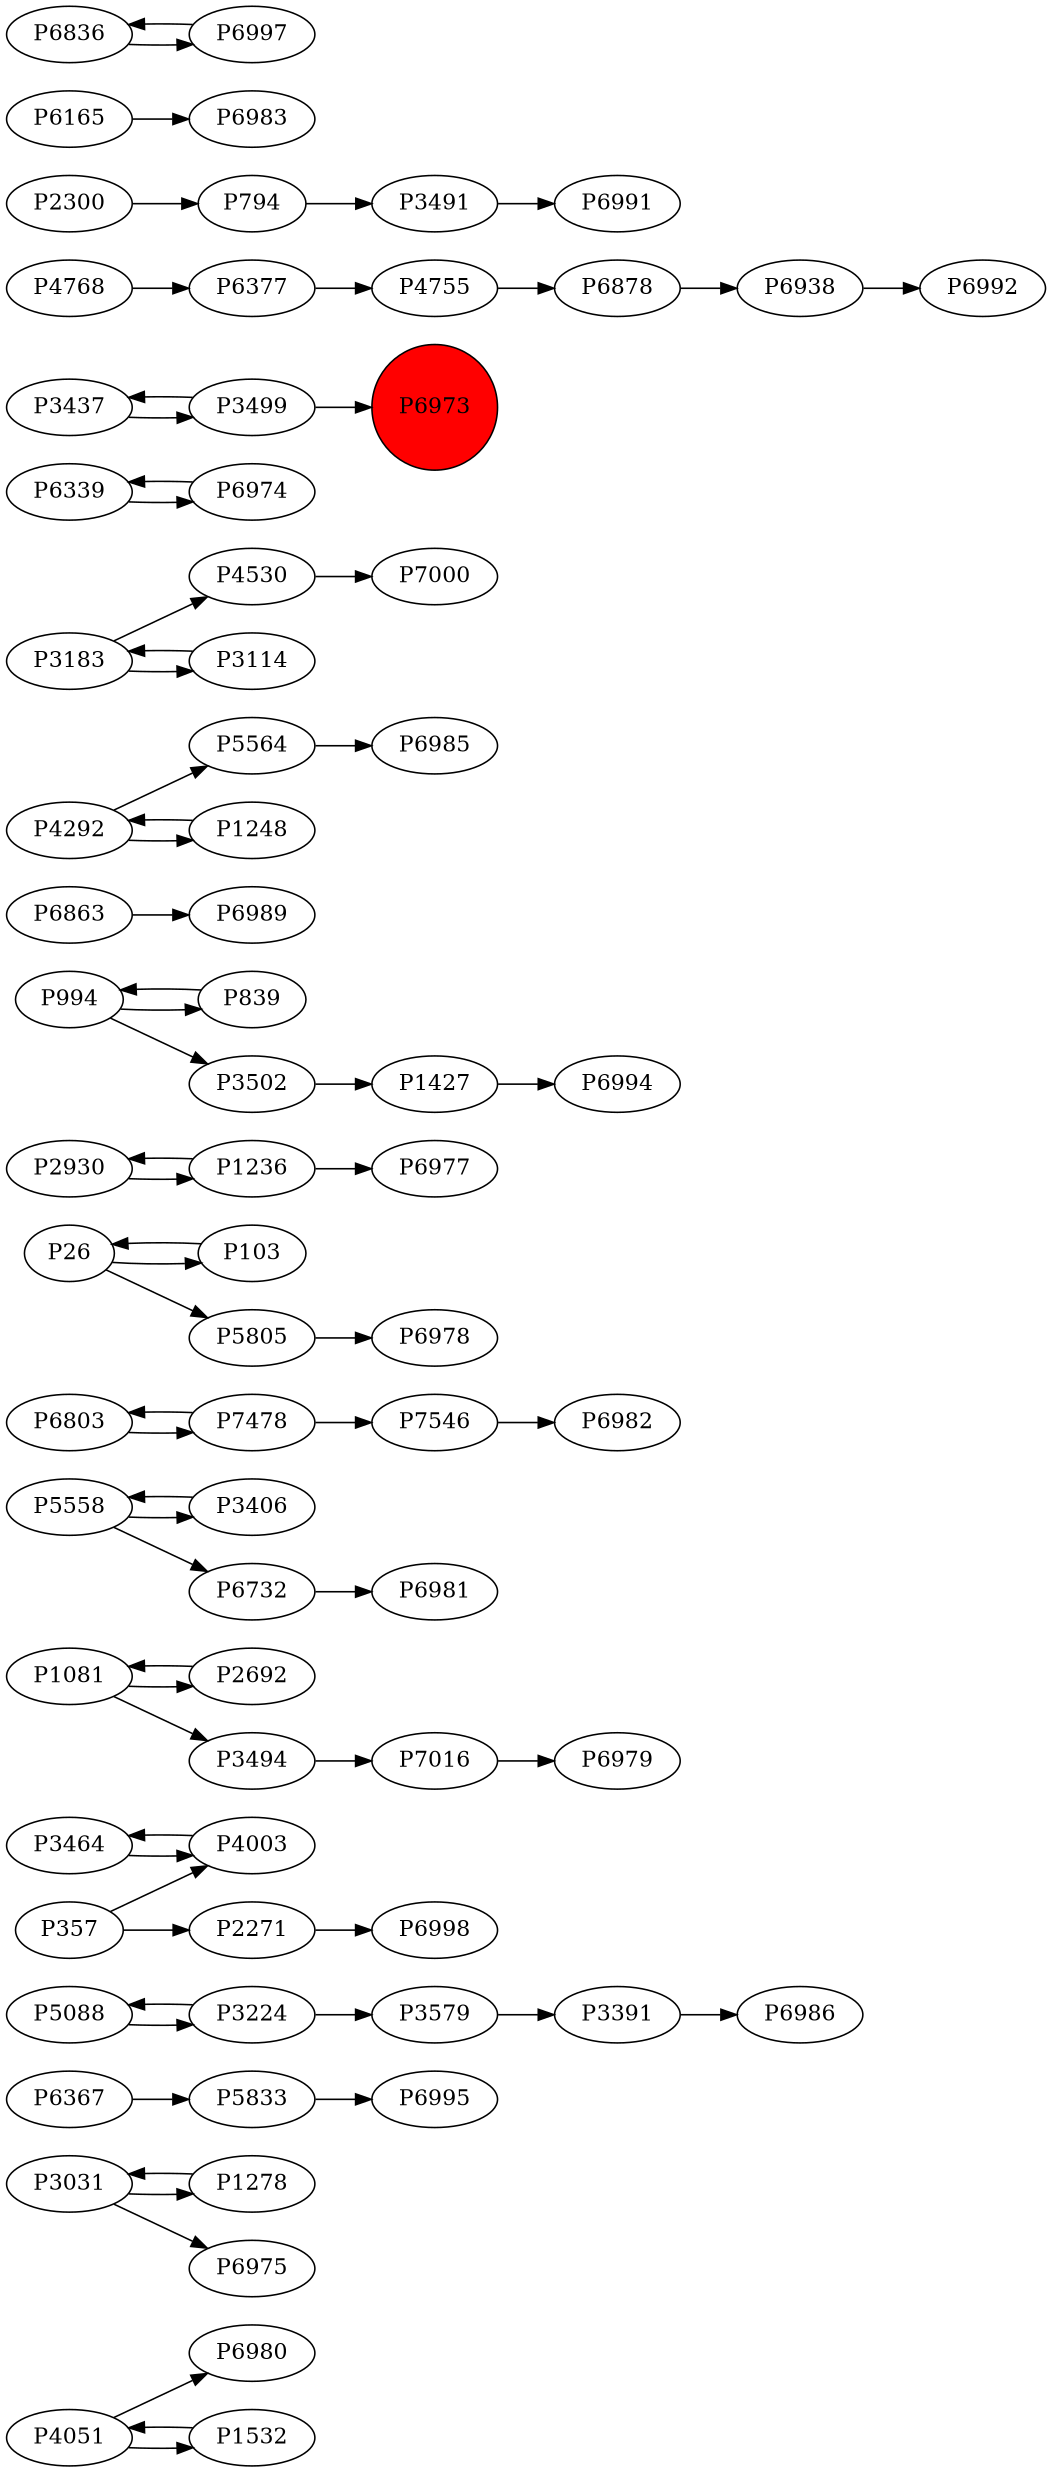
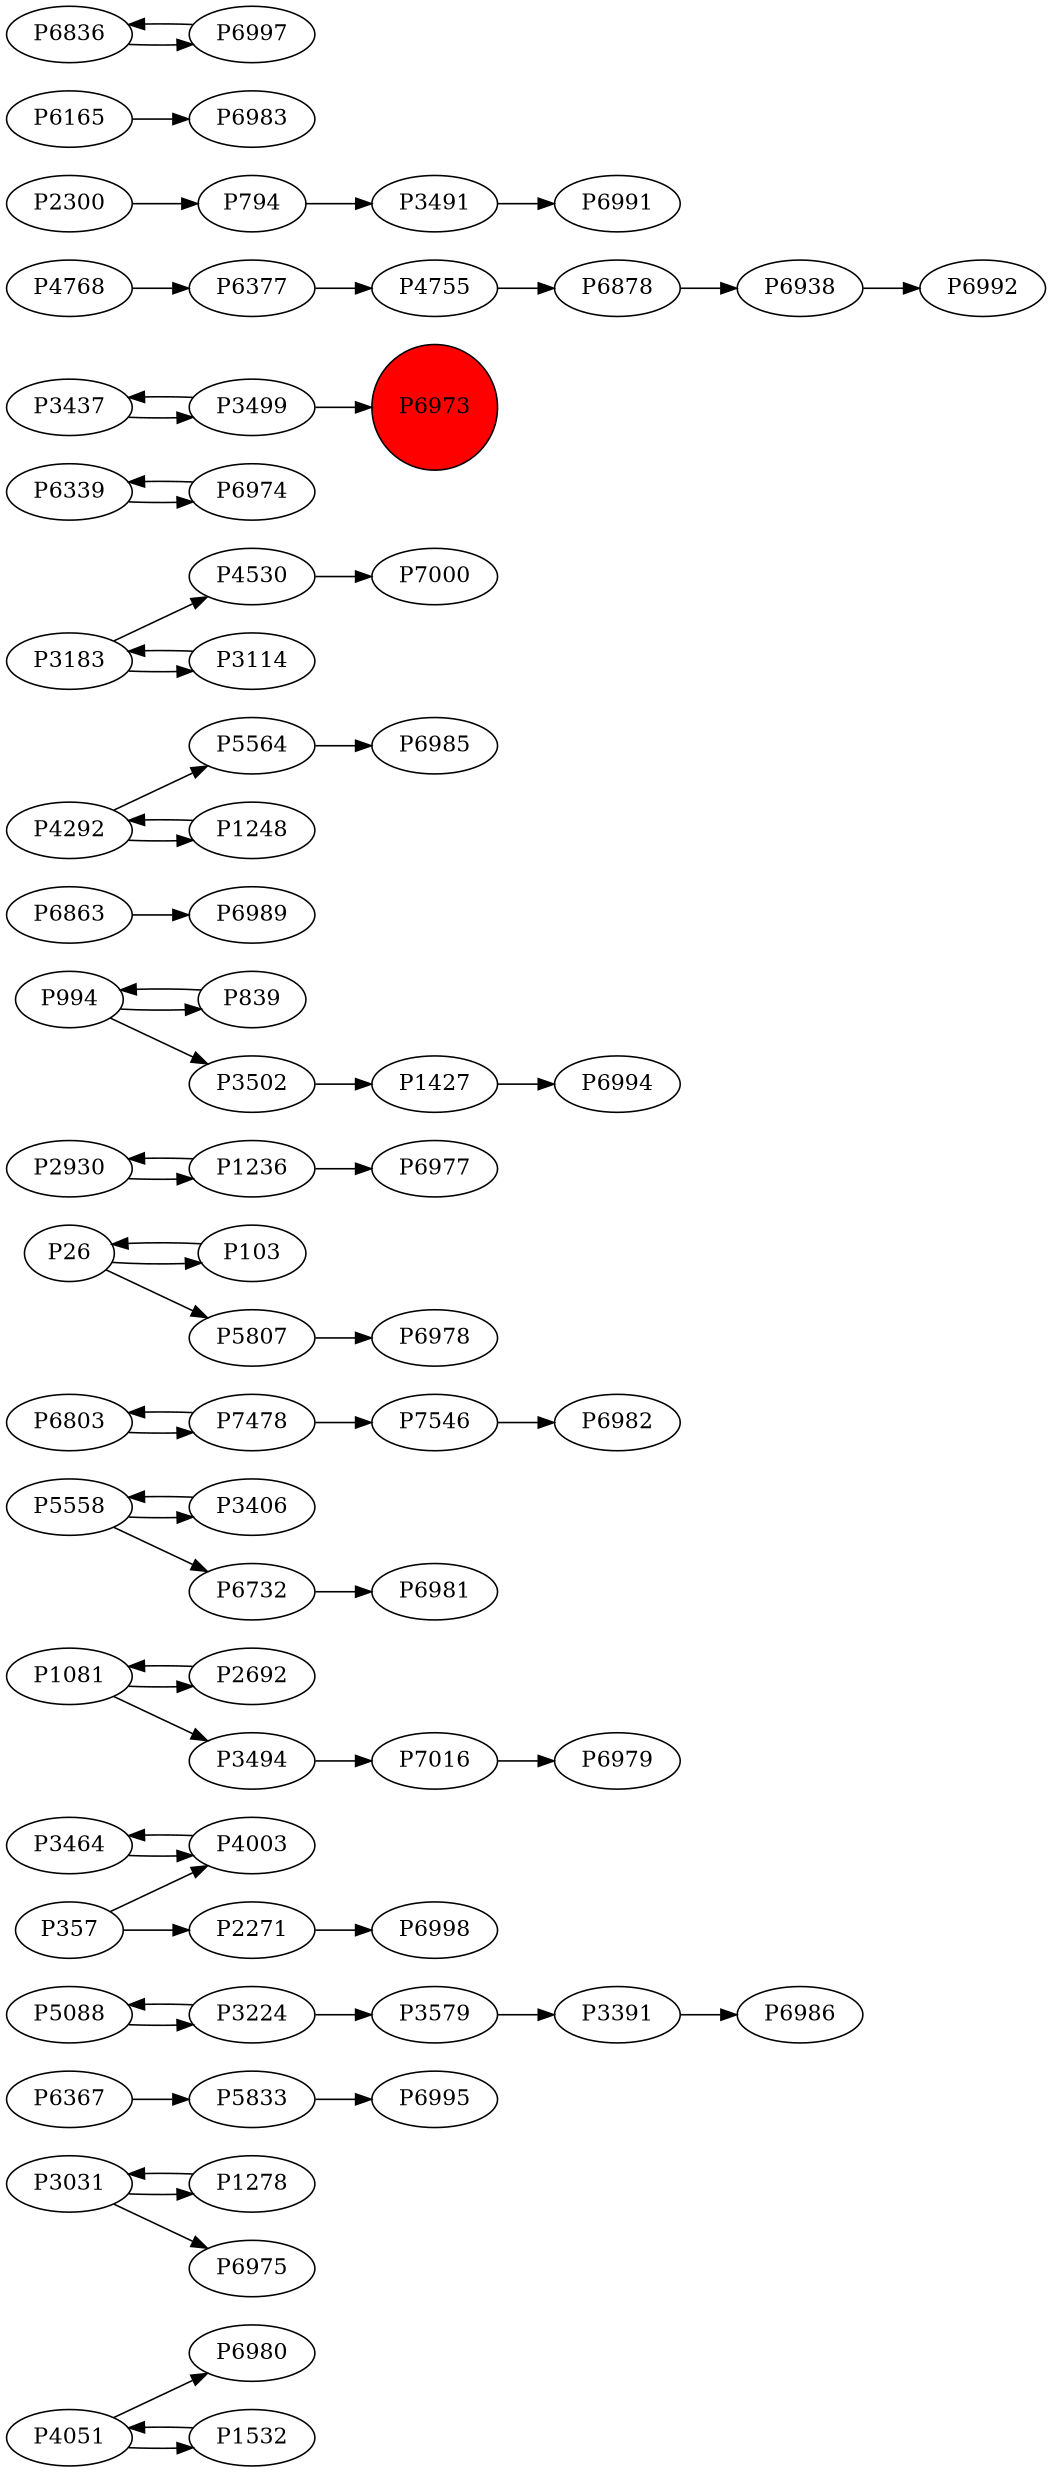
(252, 1338) -> (252, 1338)
